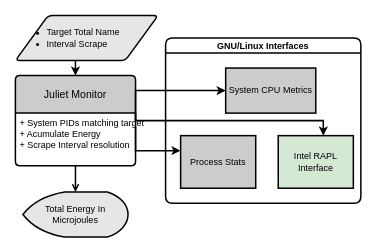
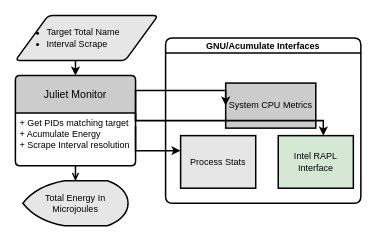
(263, 46) -> (263, 46)
(270, 90) -> (270, 105)
(87, 134) -> (83, 134)
(218, 162) -> (218, 162)
(75, 214) -> (75, 203)
